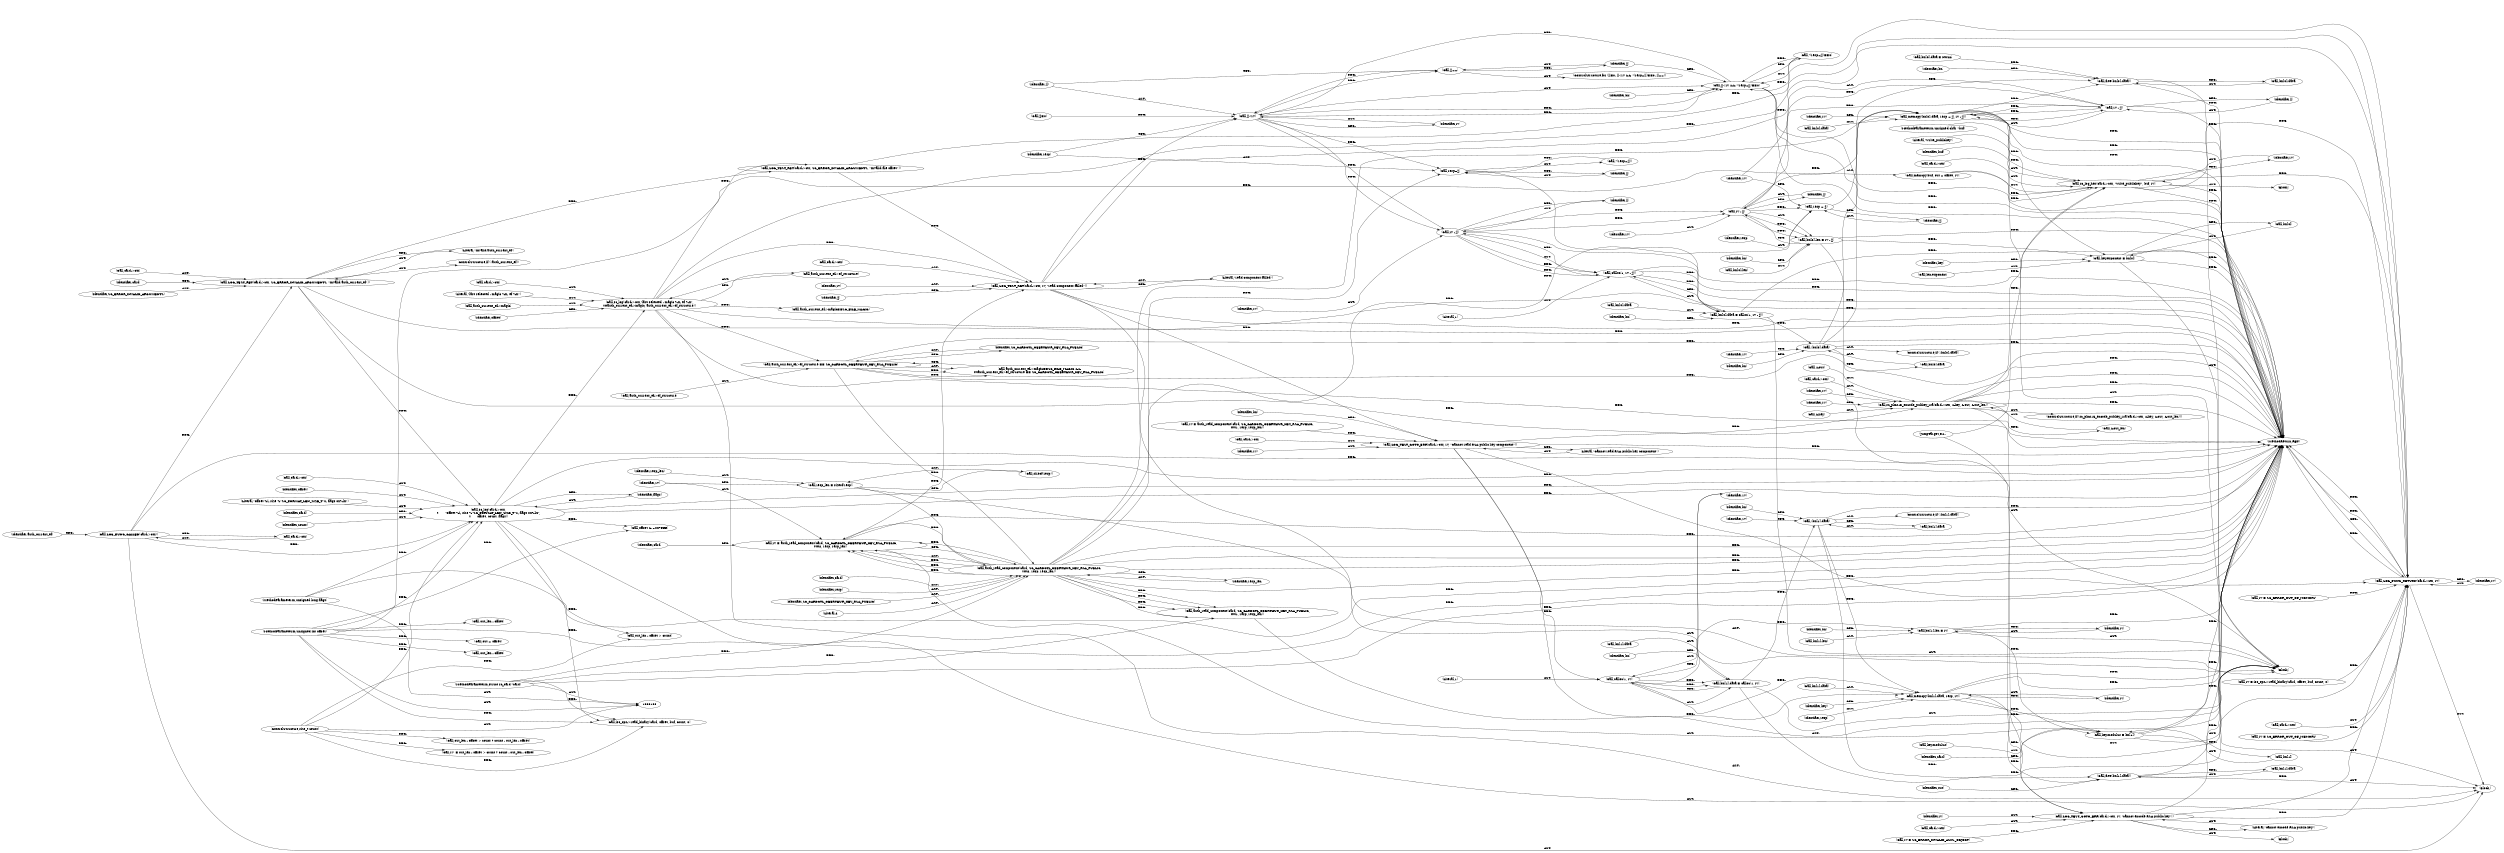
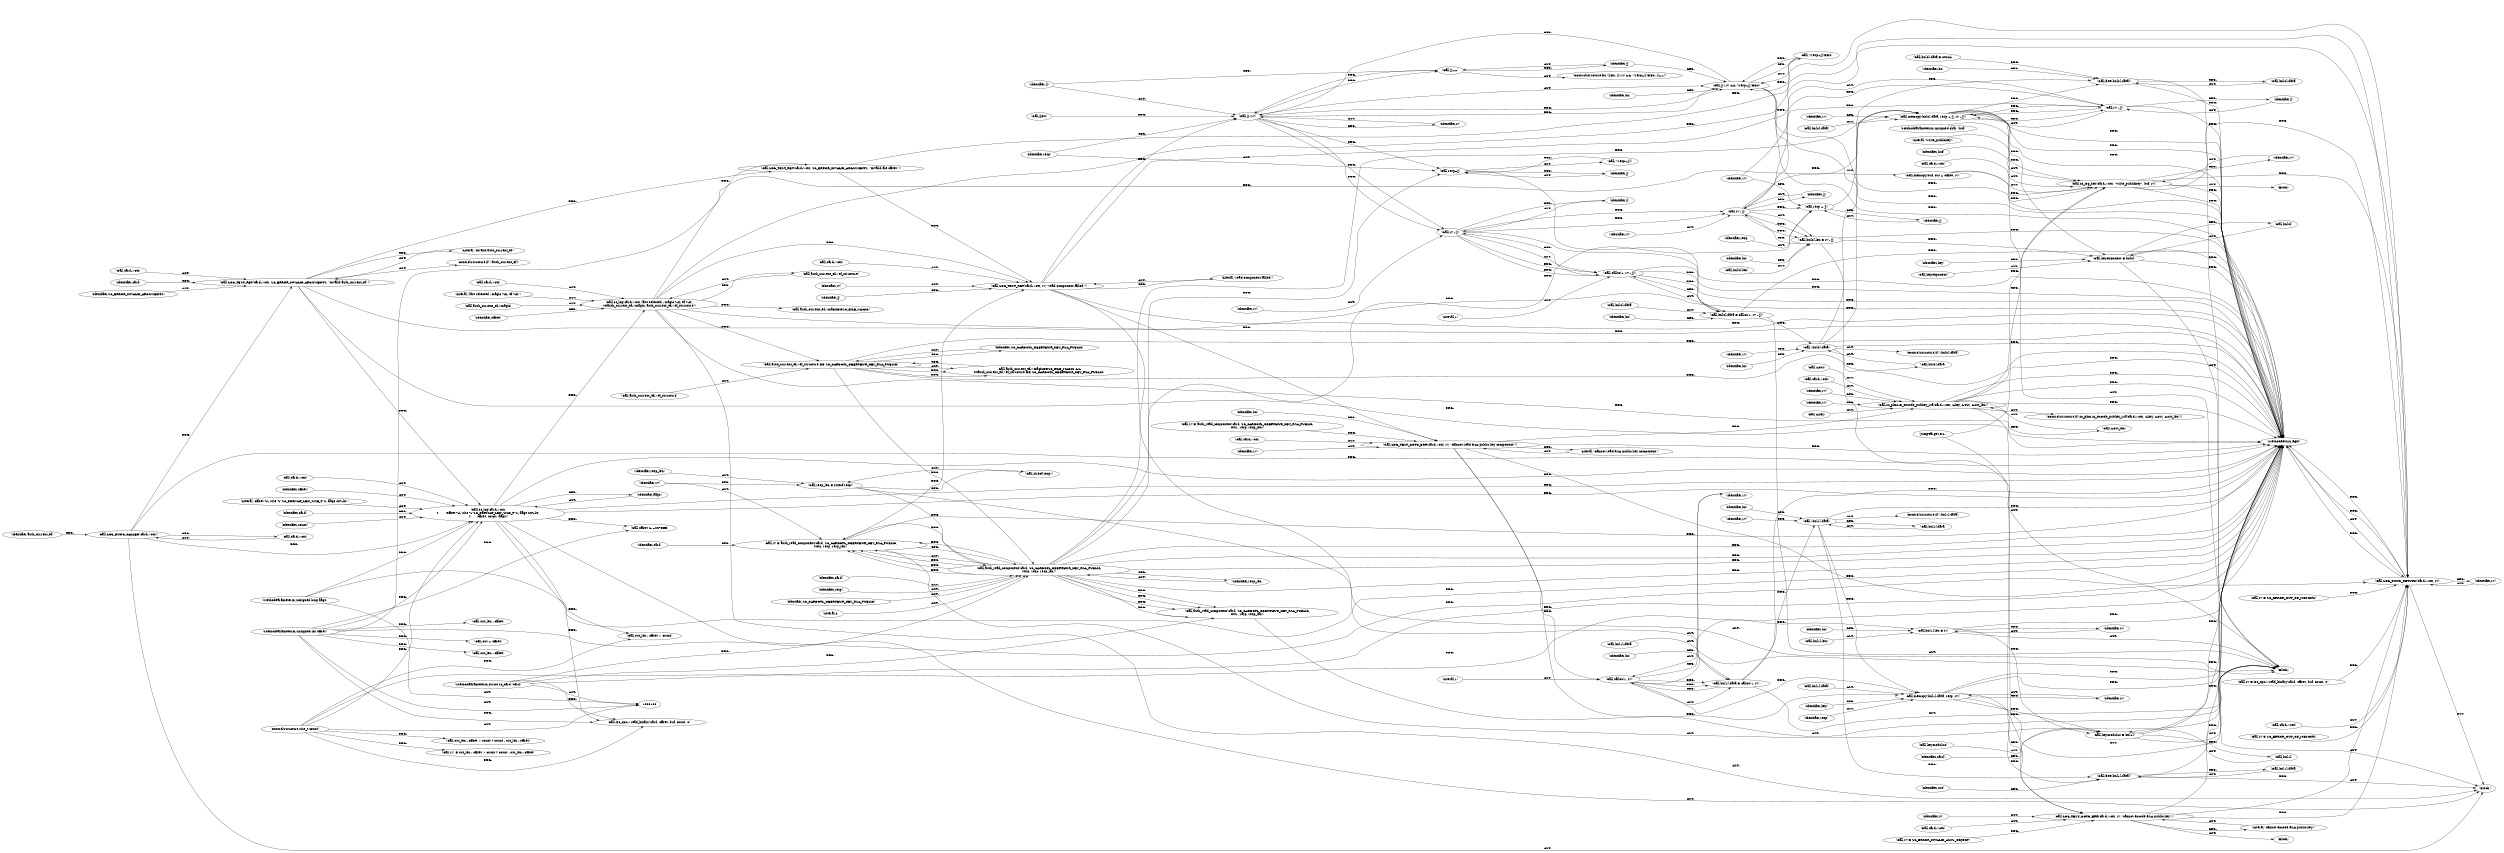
(1933, 275) -> (1933, 275)
(2354, 519) -> (2354, 519)
none -> (1342, 669)
(2107, 767) -> (1942, 490)
